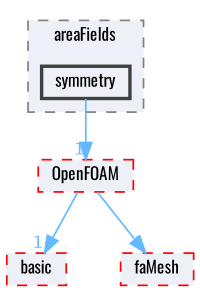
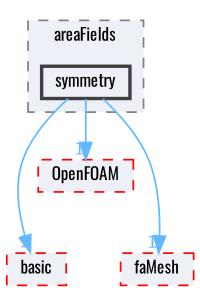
(65, 215) -> (23, 160)
(116, 216) -> (149, 160)
